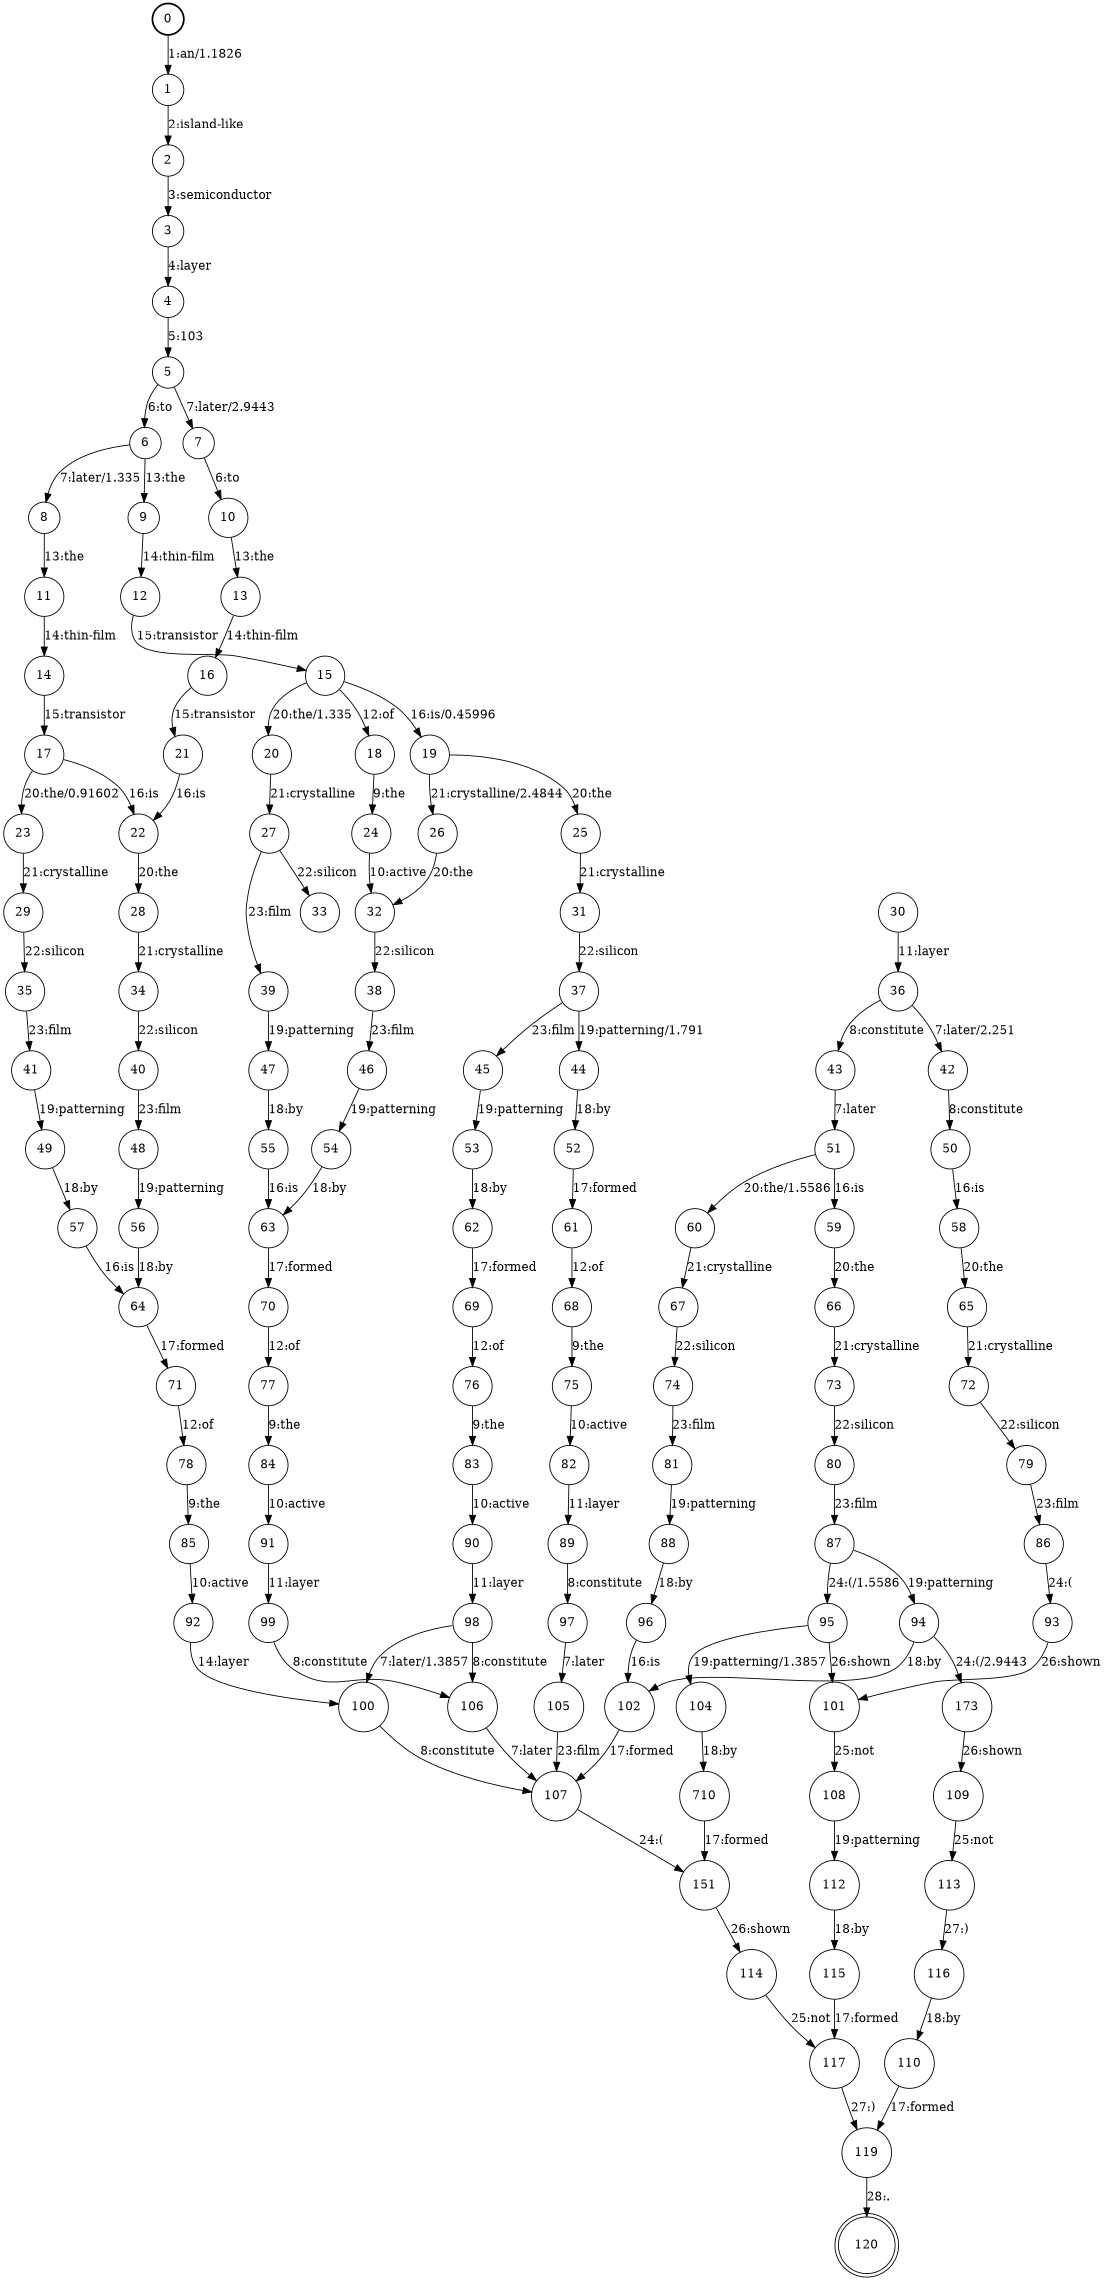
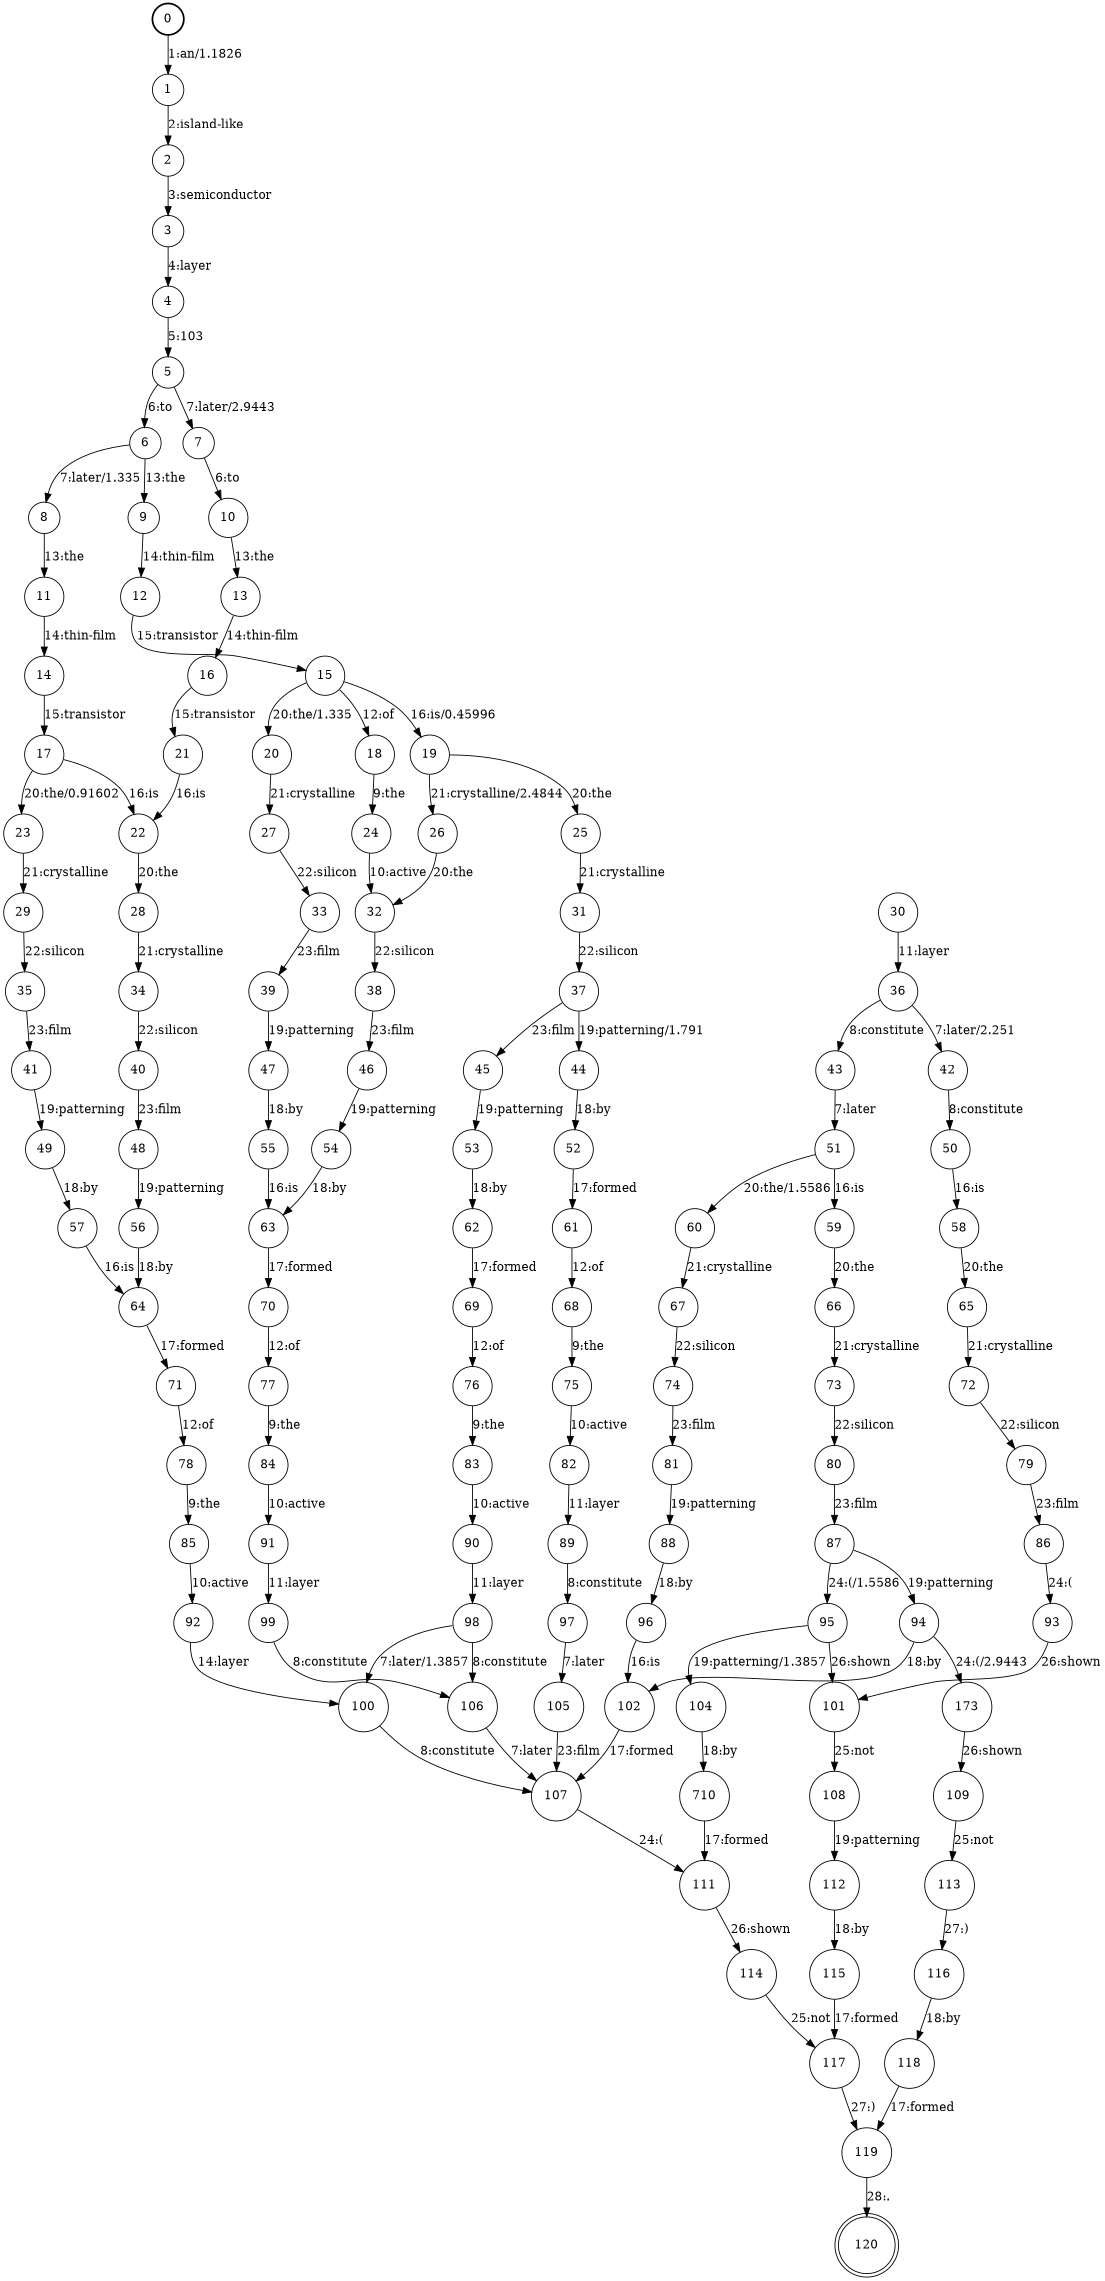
(246, 908) -> (297, 948)
(705, 1885) -> (705, 1885)
(909, 2064) -> (909, 2064)
